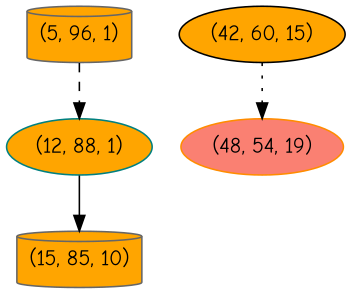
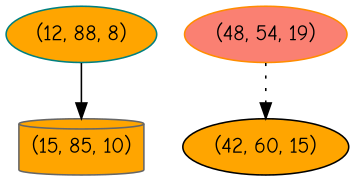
(79, 34) -> none
(262, 83) -> (266, 83)
(79, 147) -> (81, 34)
